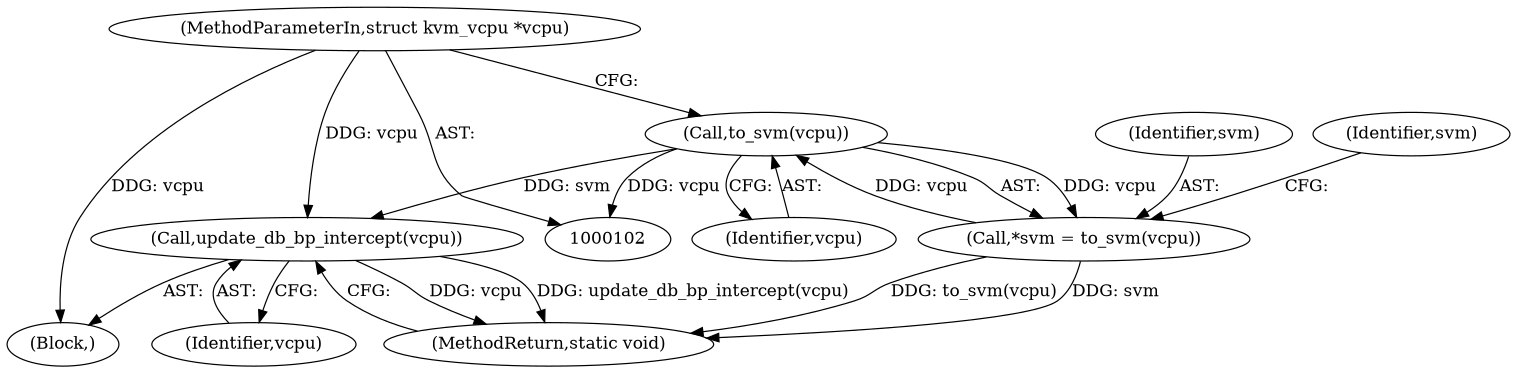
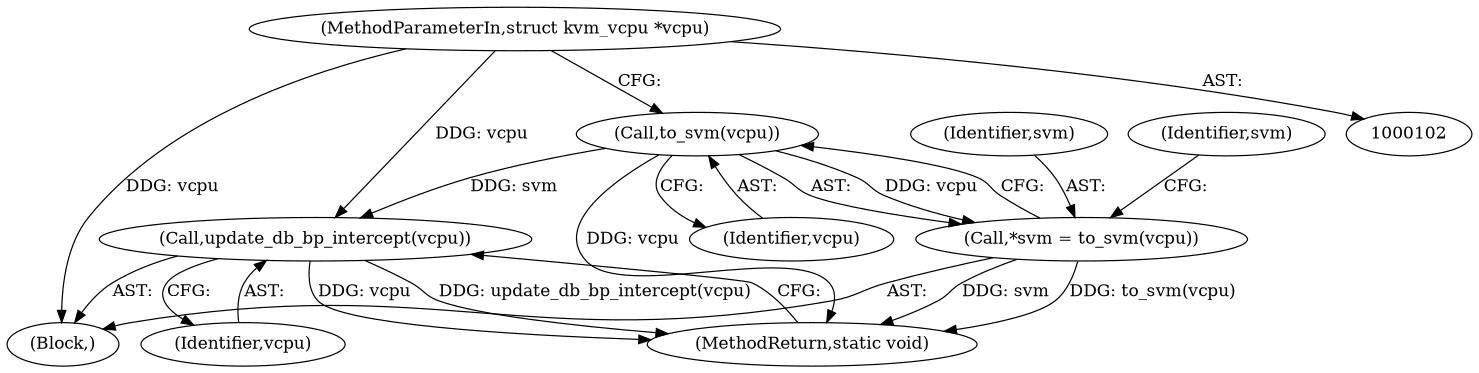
(637, 169) -> (582, 254)
(922, 187) -> (1025, 187)
none -> (601, 319)
